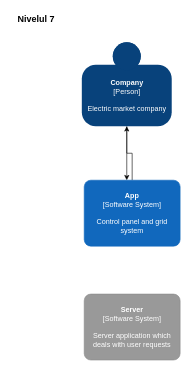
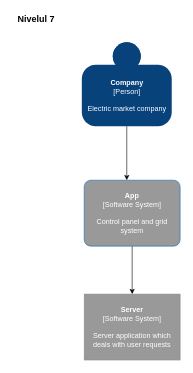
(132, 165) -> (132, 288)
(132, 213) -> (132, 213)
(132, 327) -> (132, 327)
